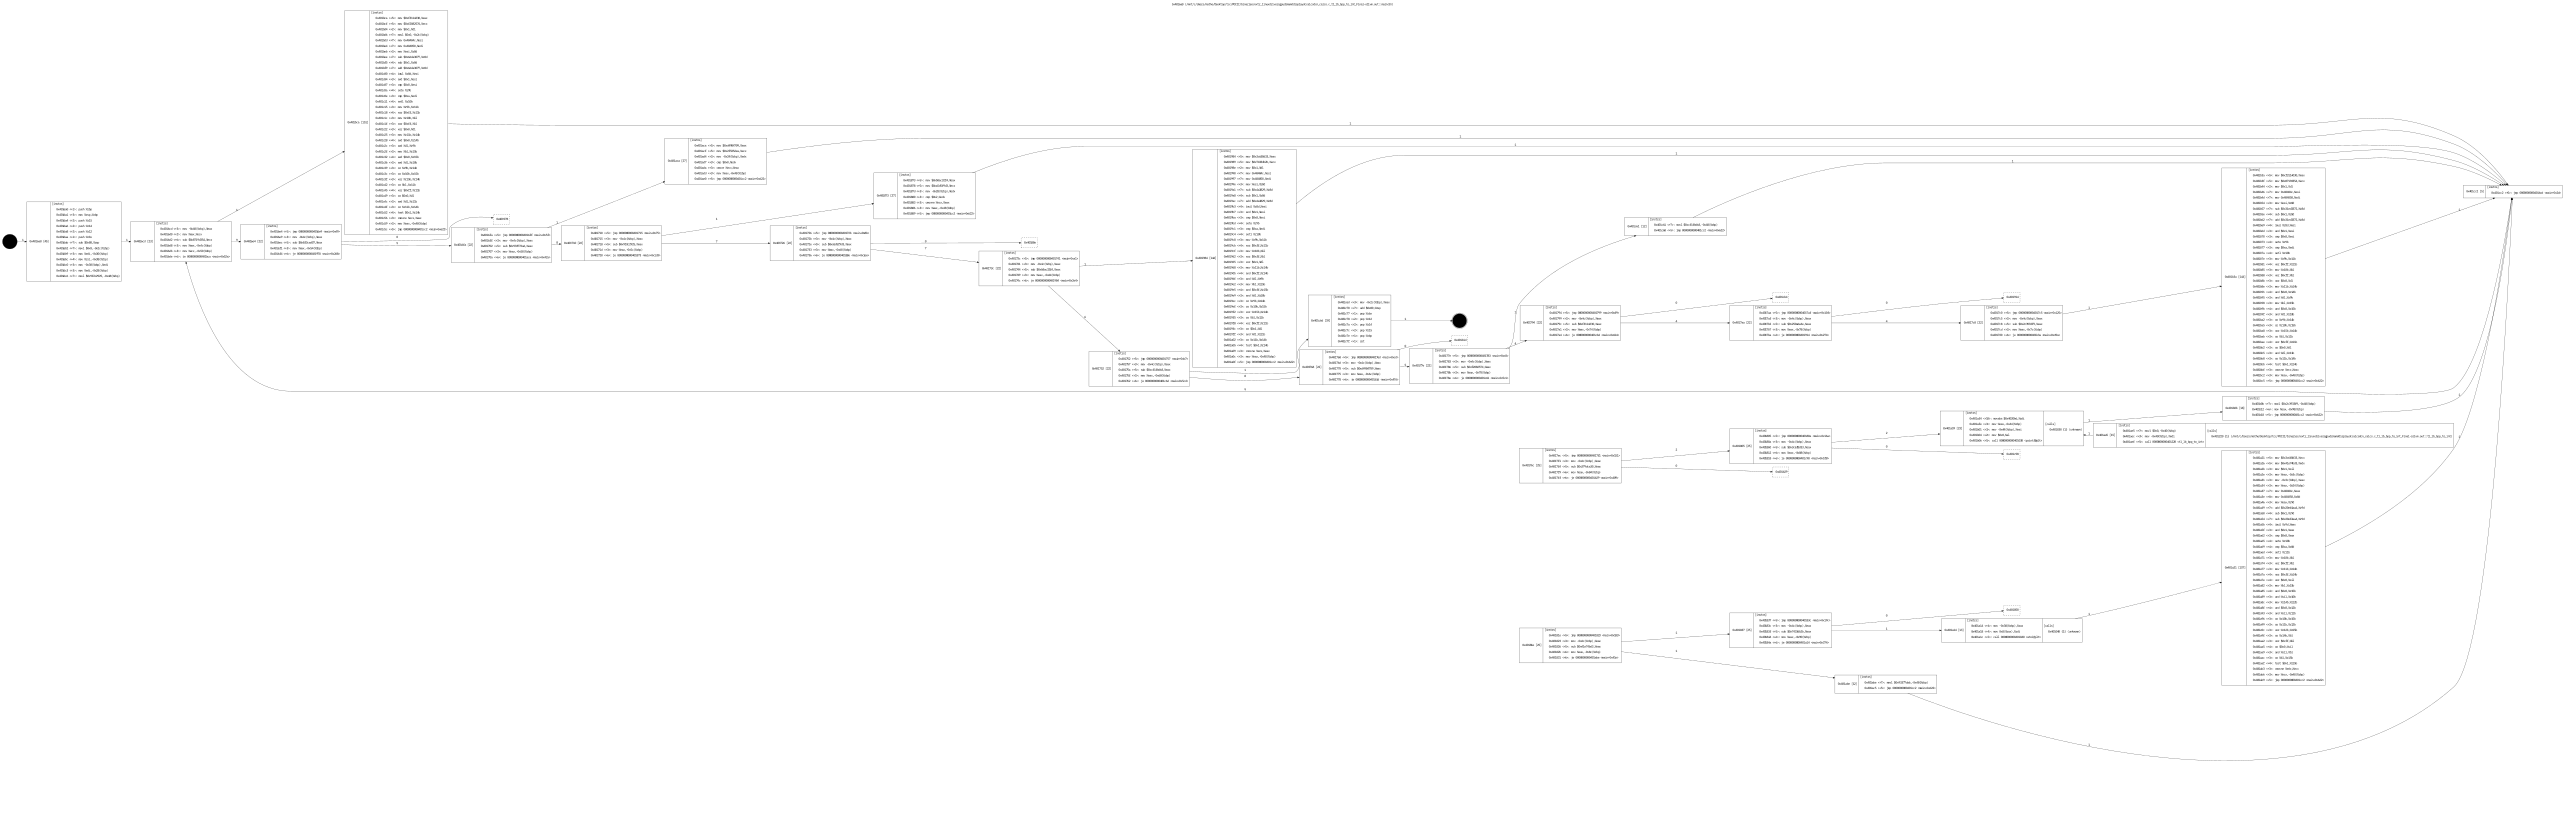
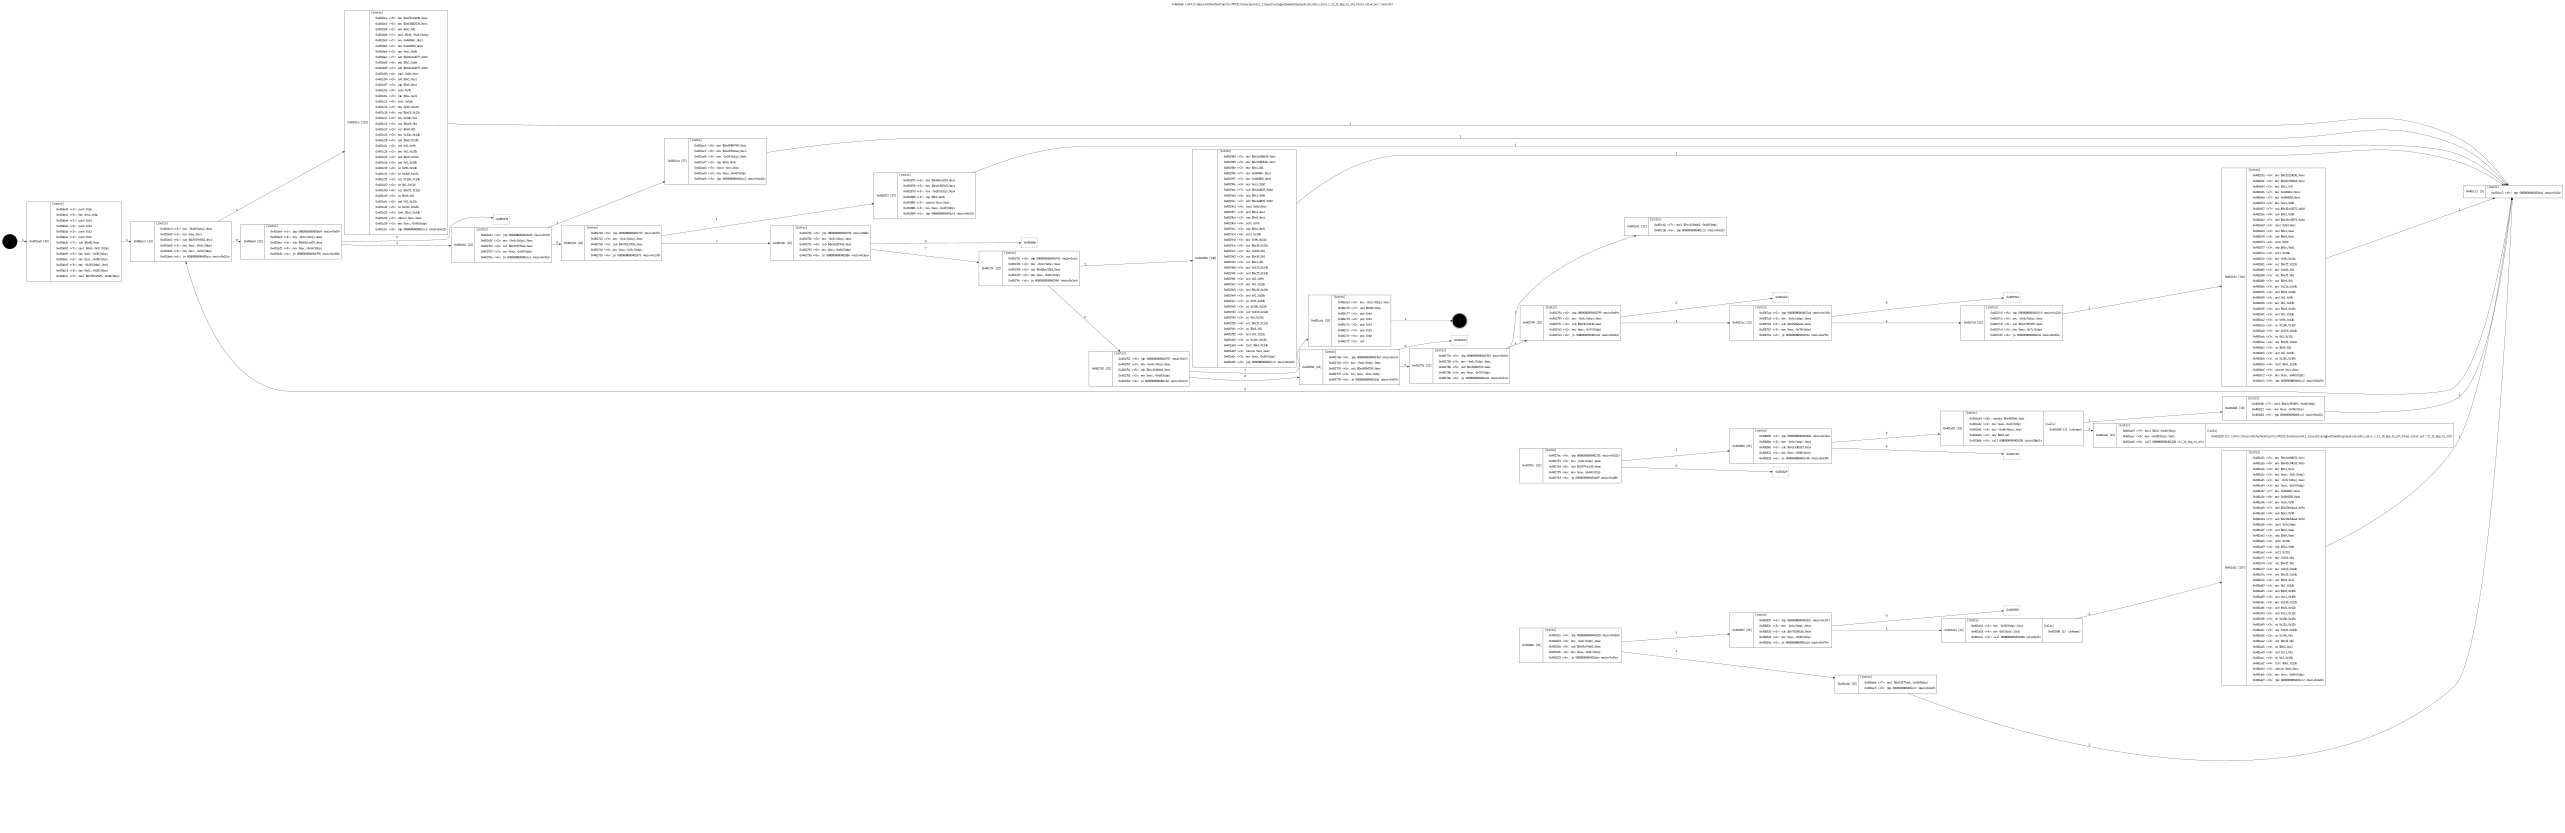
(2094, 163) -> none
(2089, 435) -> (2087, 430)
